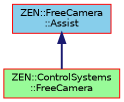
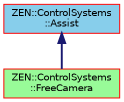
(62, 19) -> (62, 19)
